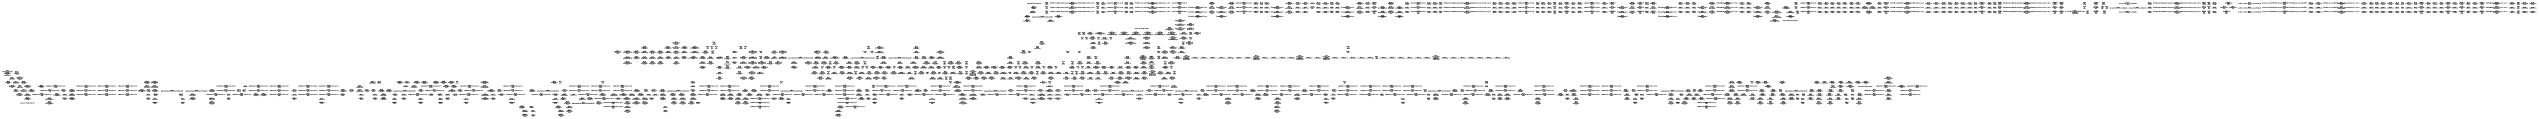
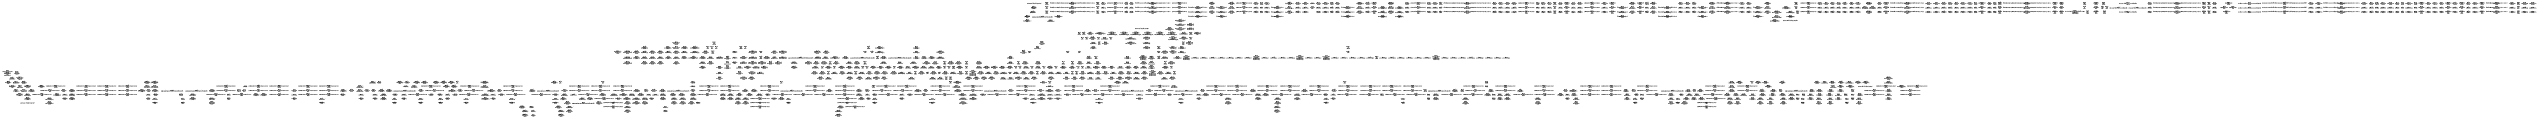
none -> (1063, 67)
